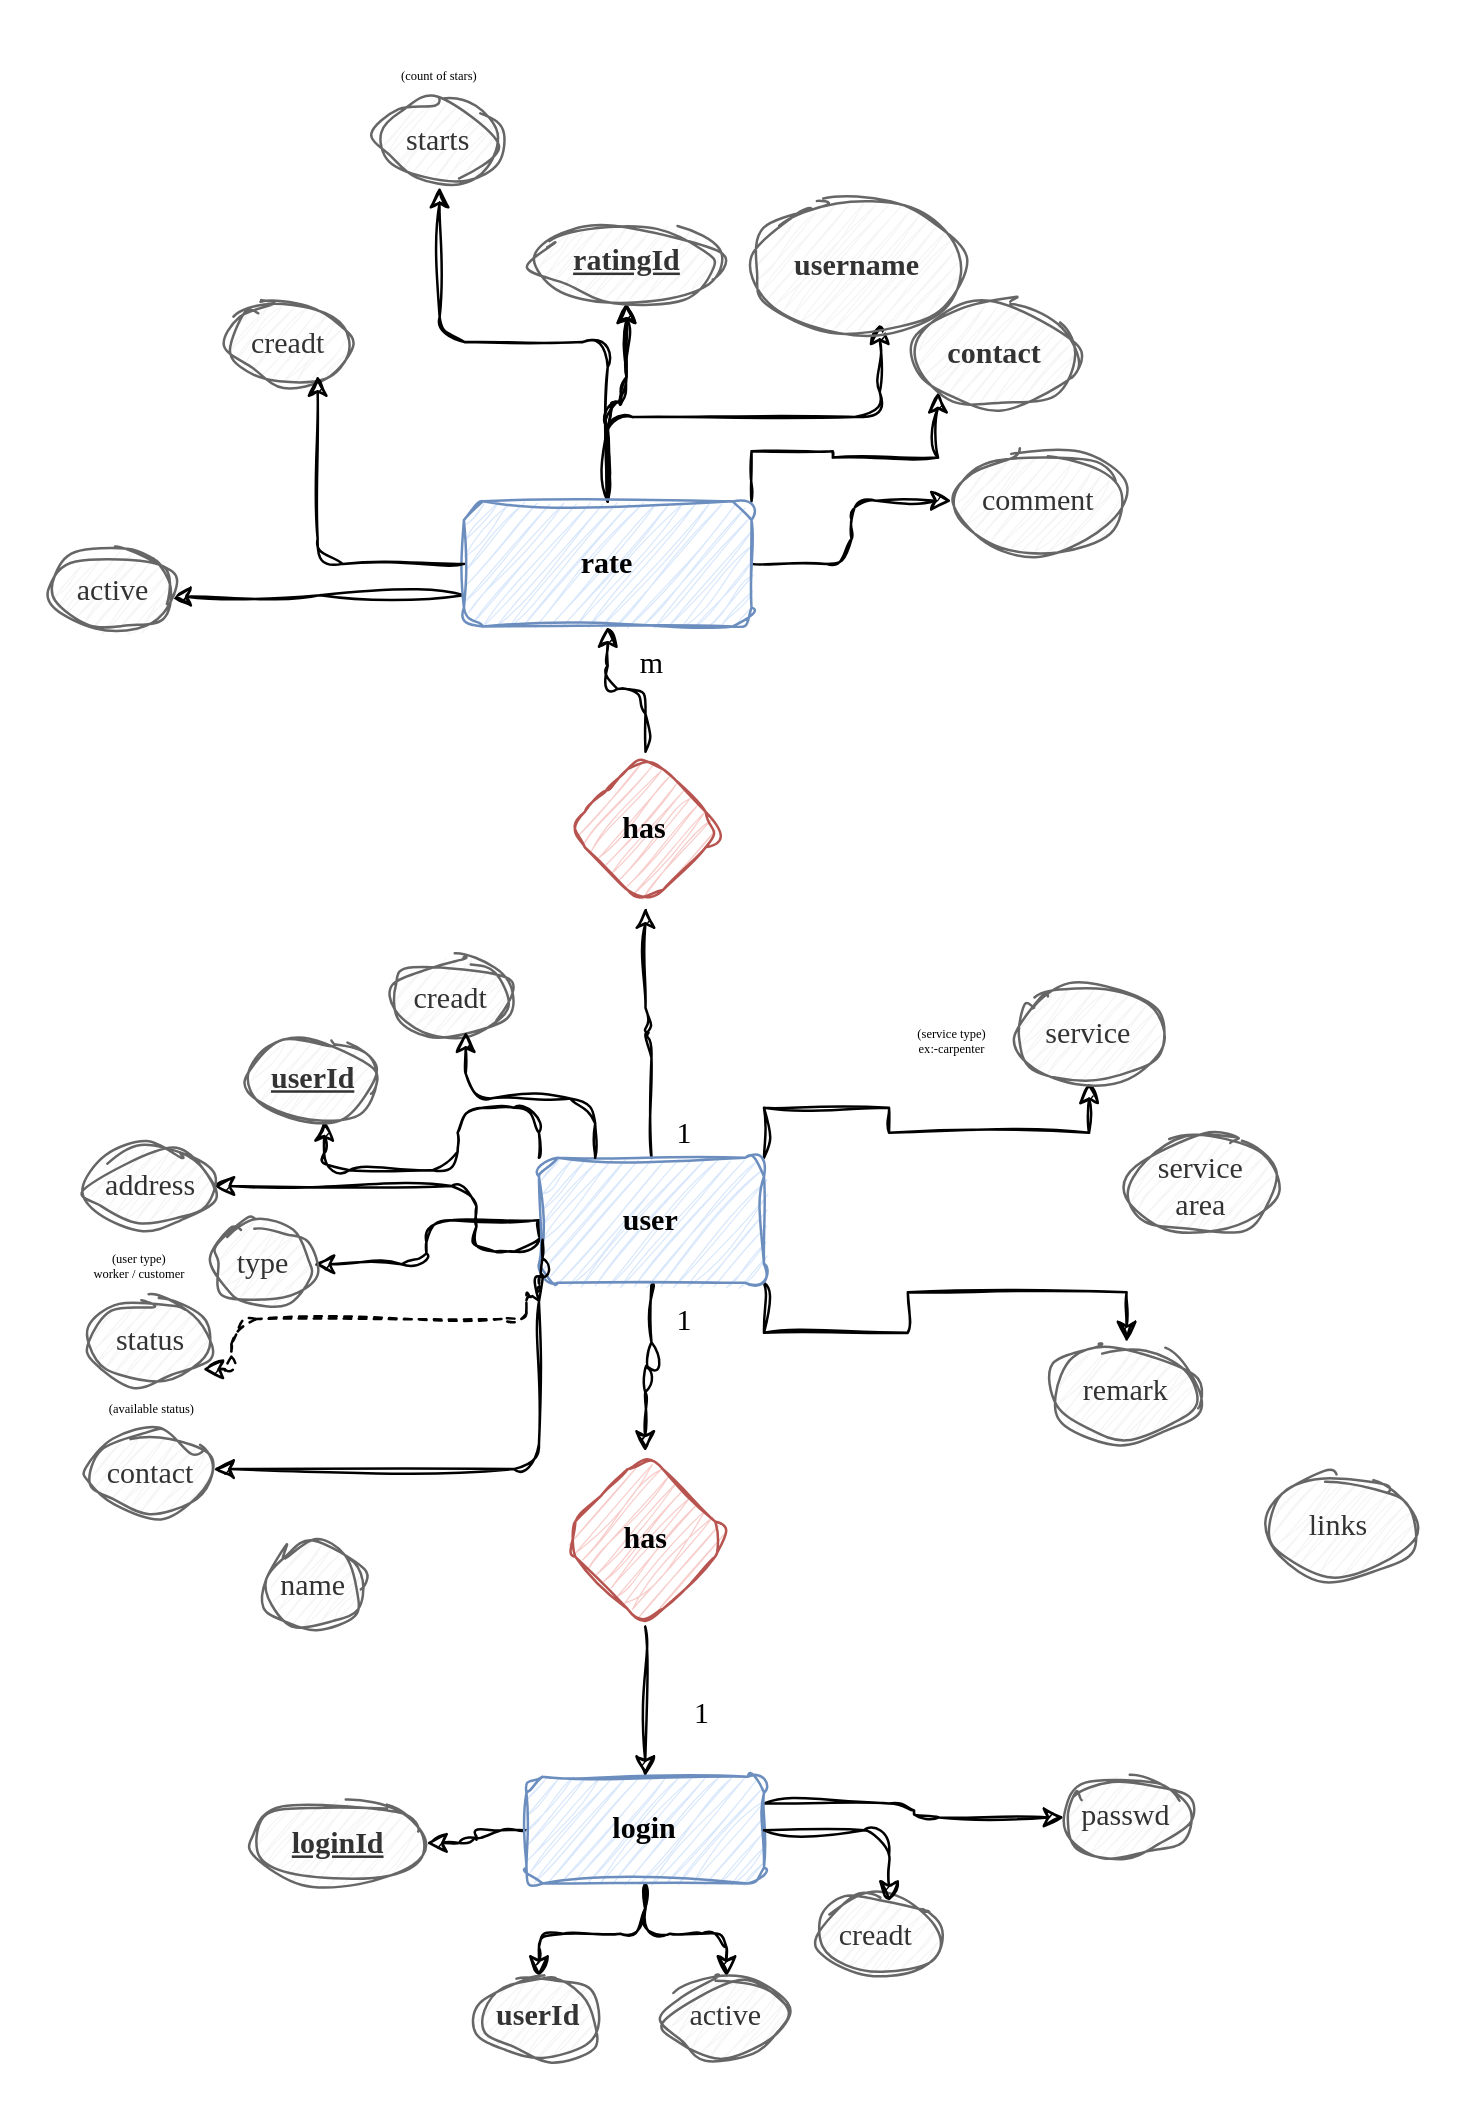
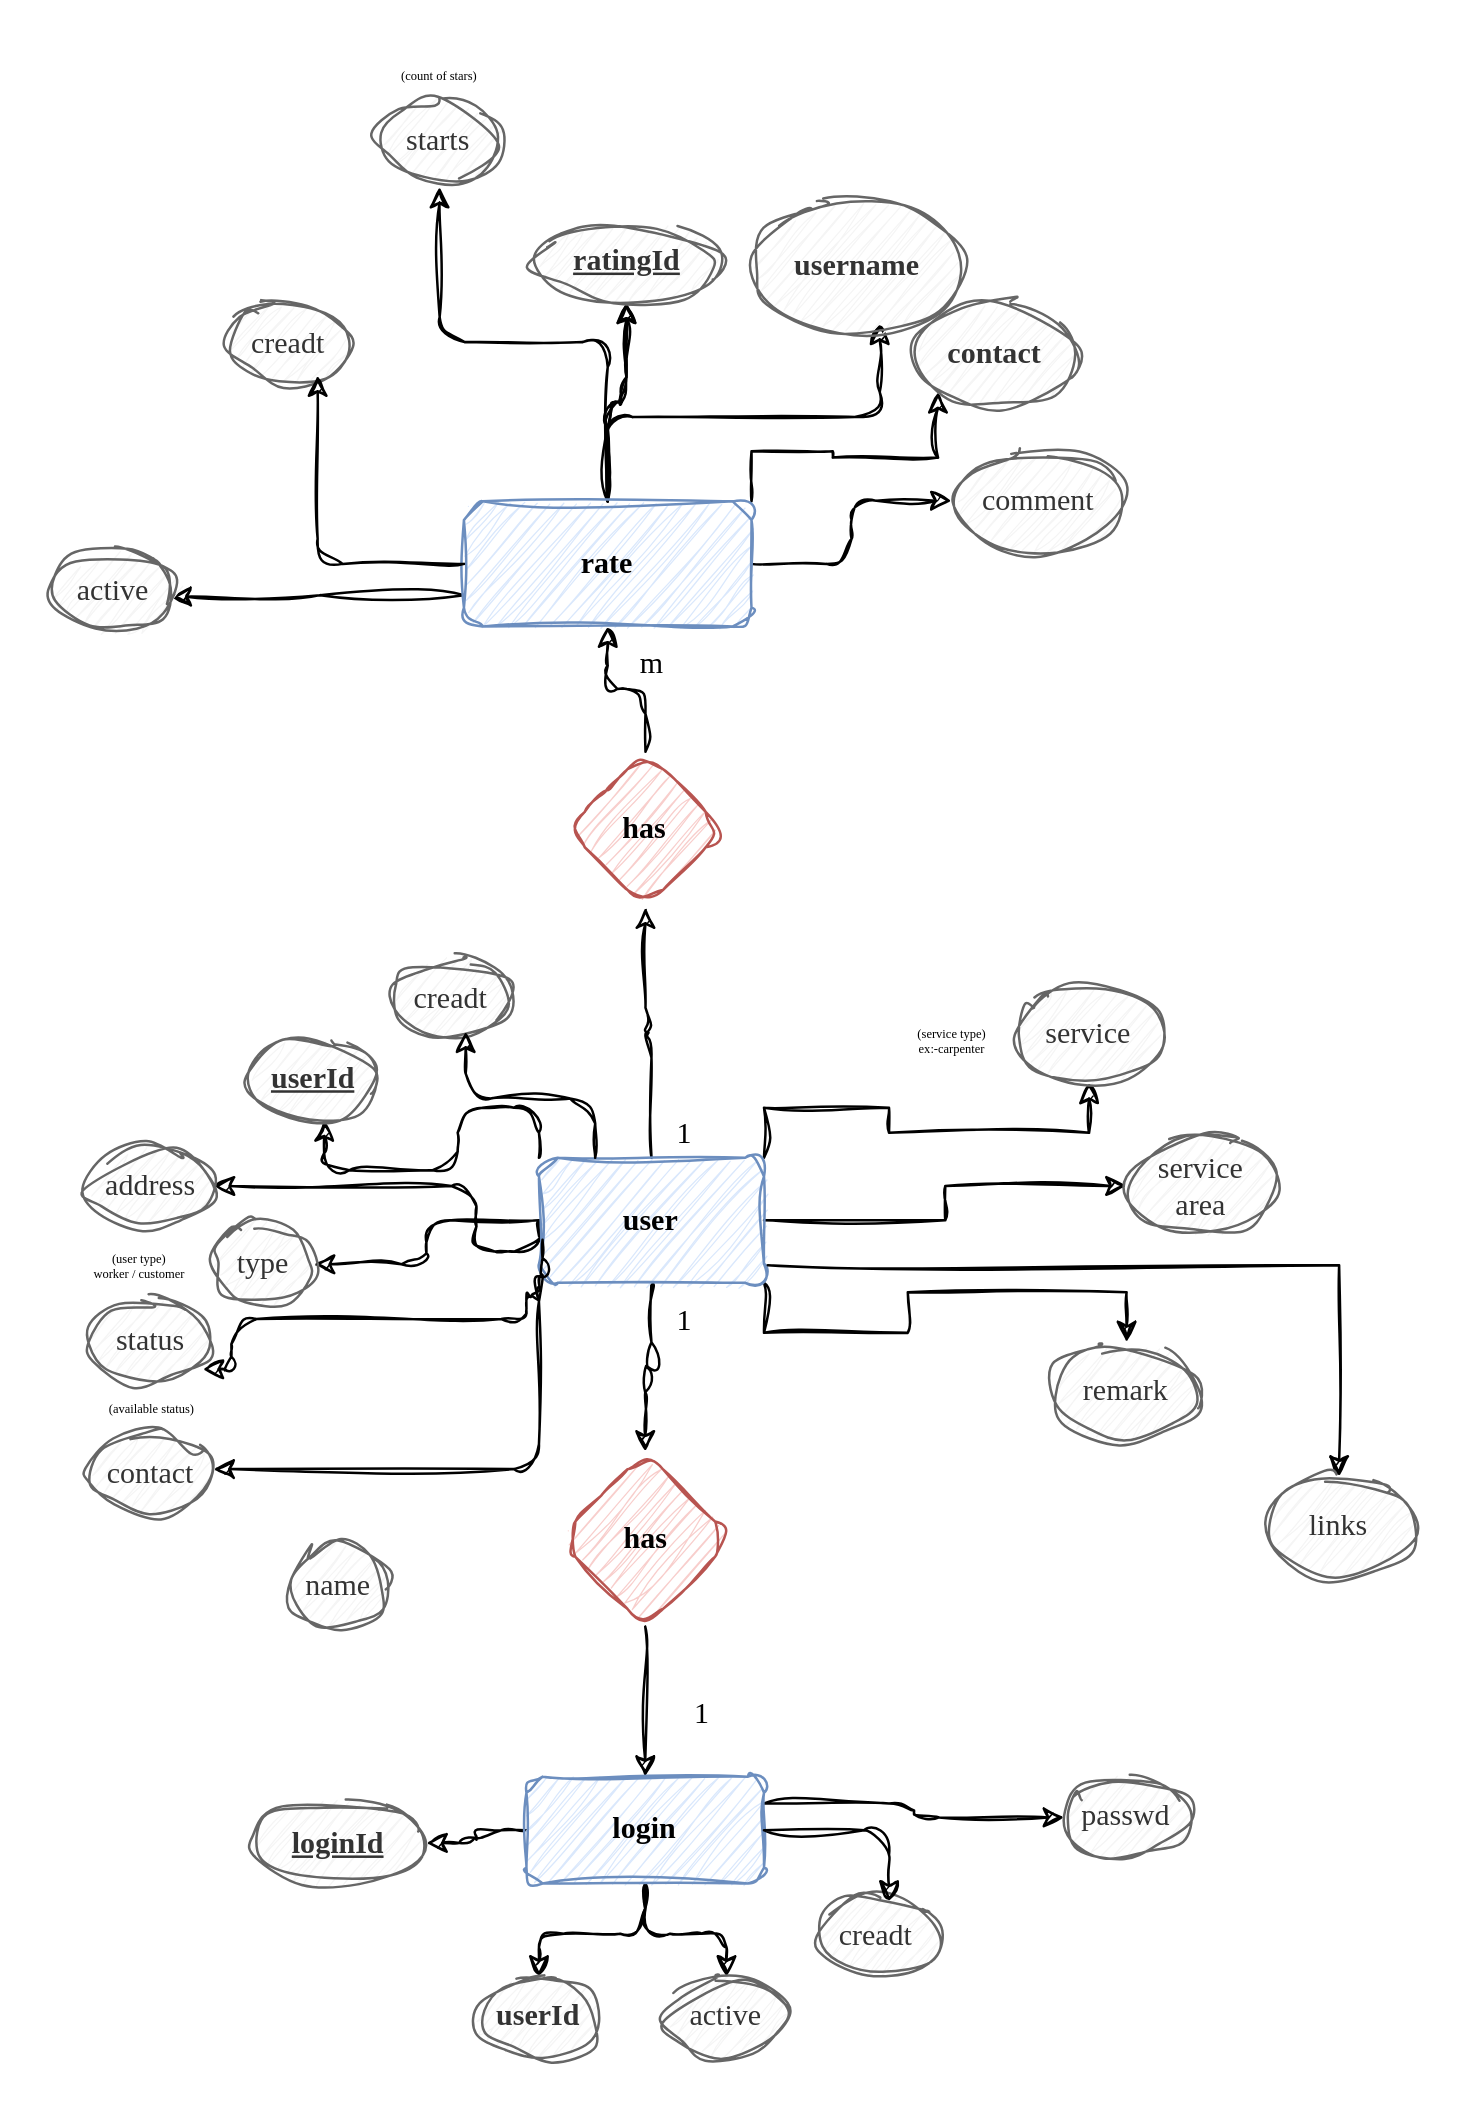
none -> (945, 1211)
none -> (1151, 1265)
(389, 1319) -> (389, 1319)
(314, 1586) -> (339, 1586)
